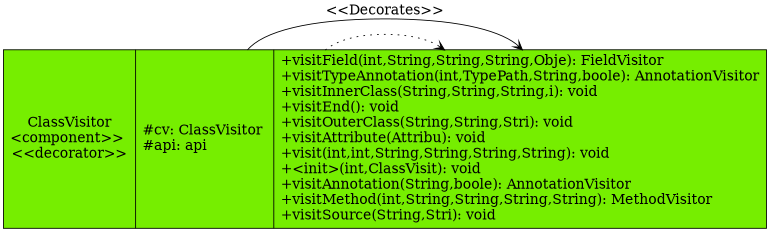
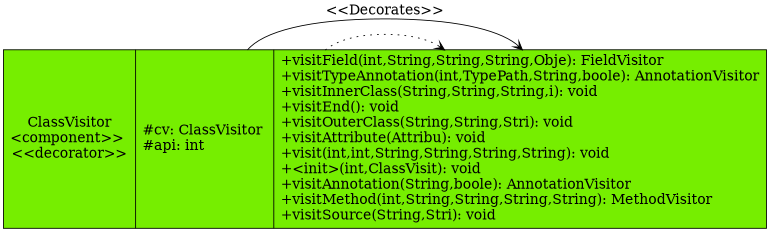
(177, 146) -> (176, 146)
